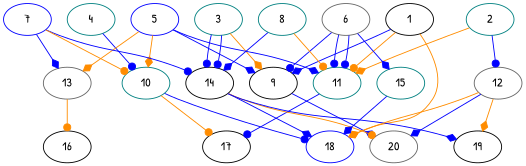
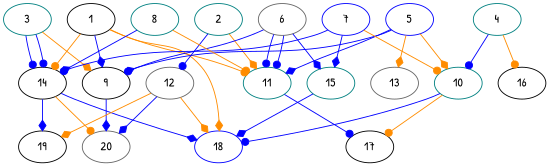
(44, 47) -> (340, 46)
none -> (70, 47)
(67, 112) -> (508, 48)
